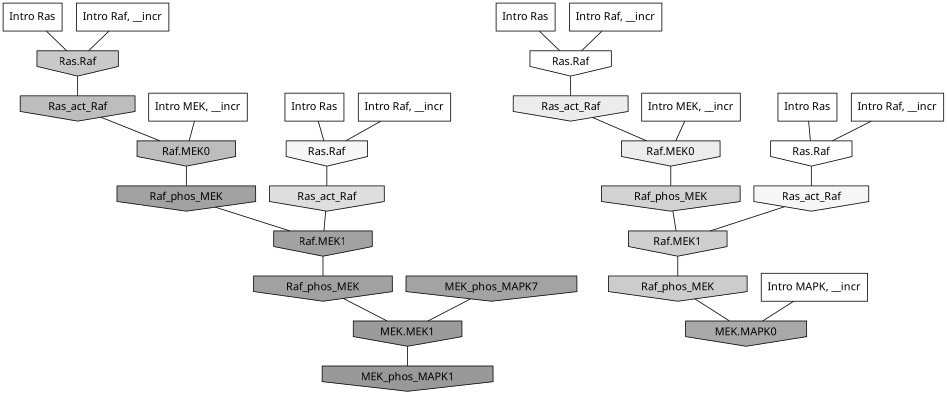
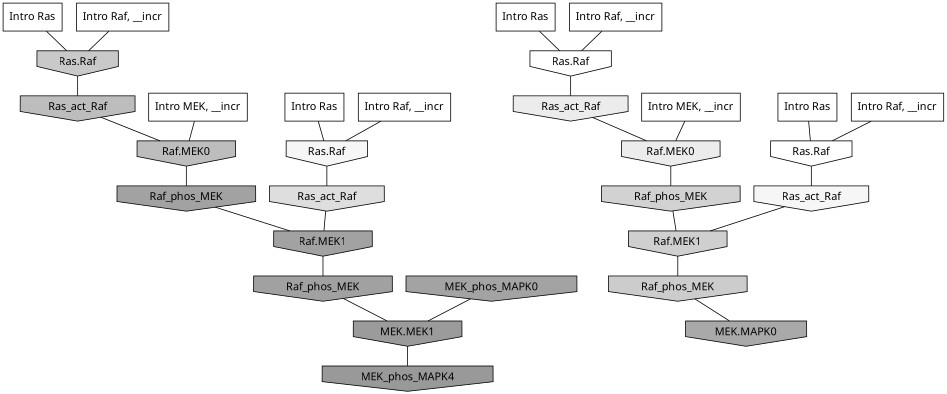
(491, 287) -> (491, 287)
(814, 287) -> none
(408, 377) -> (408, 377)
